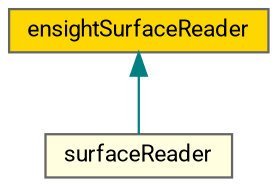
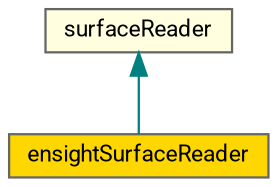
(139, 105) -> (139, 105)
